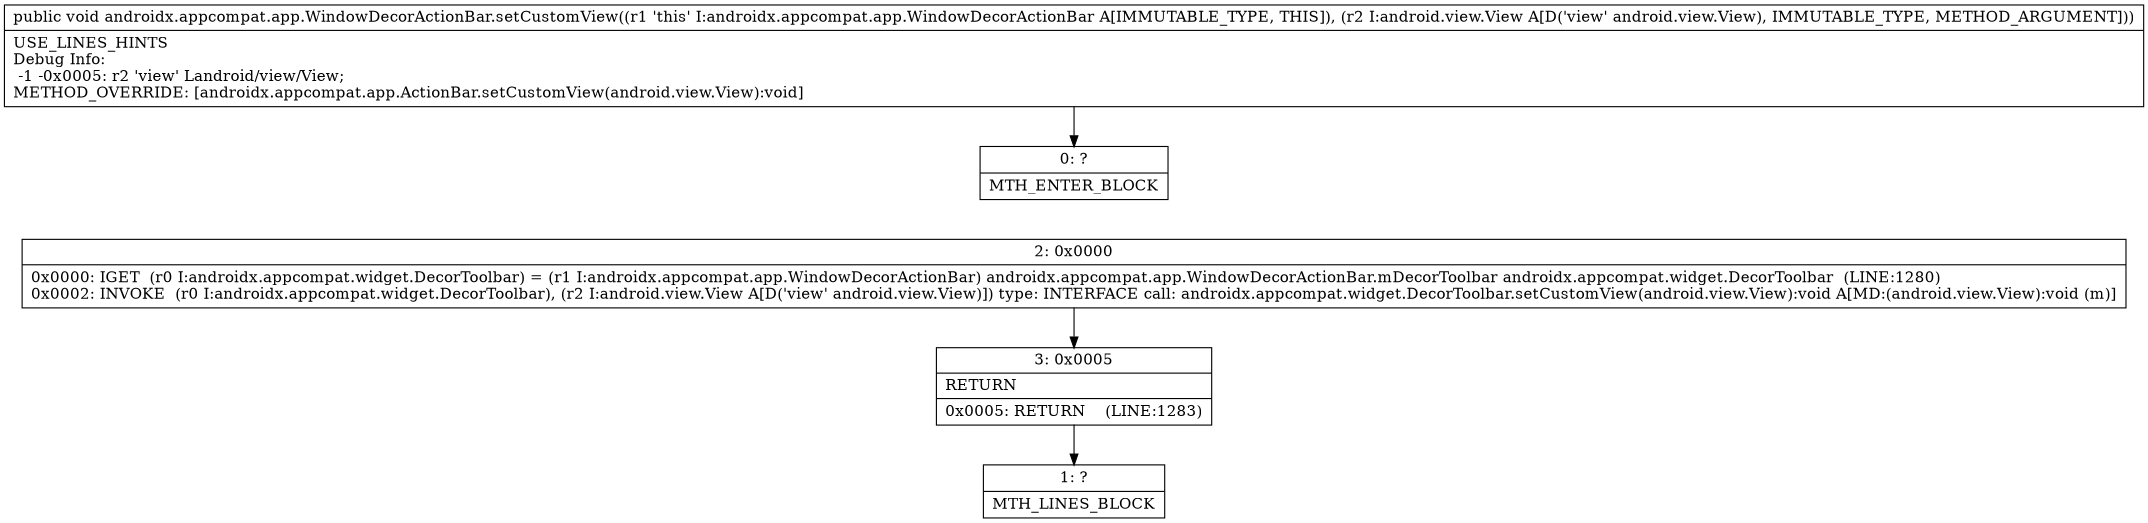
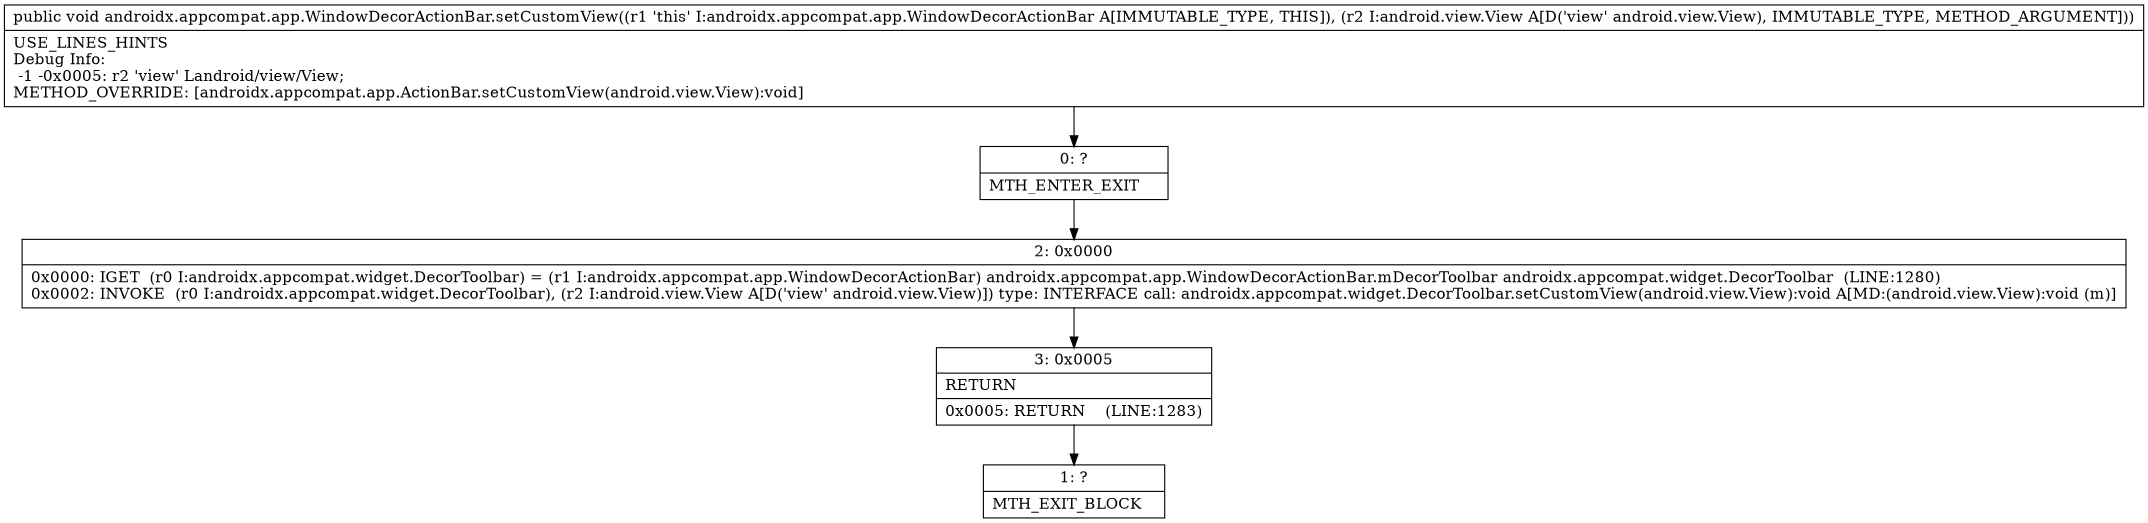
(1074, 186) -> (1064, 186)
none -> (1074, 214)
(1074, 504) -> (1067, 504)
